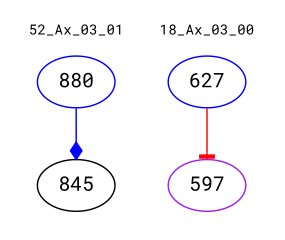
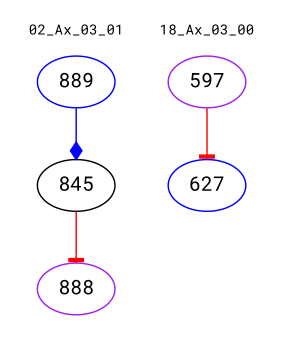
(77, 31) -> (77, 31)
(76, 82) -> (76, 82)
(207, 130) -> (207, 130)
none -> (76, 289)
